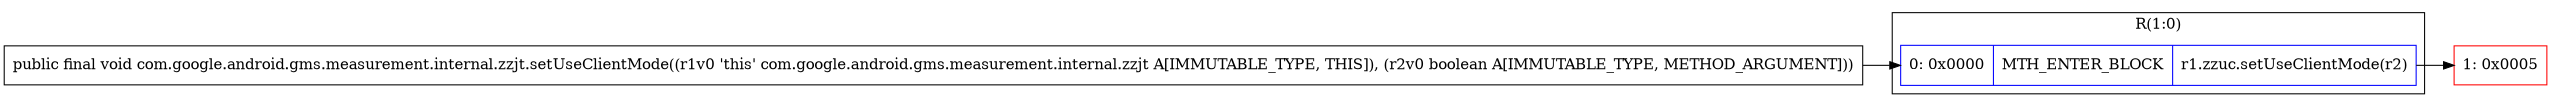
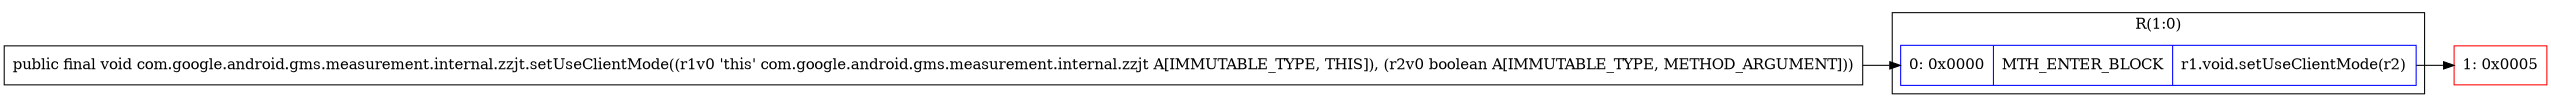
(2294, 65) -> (2294, 65)
